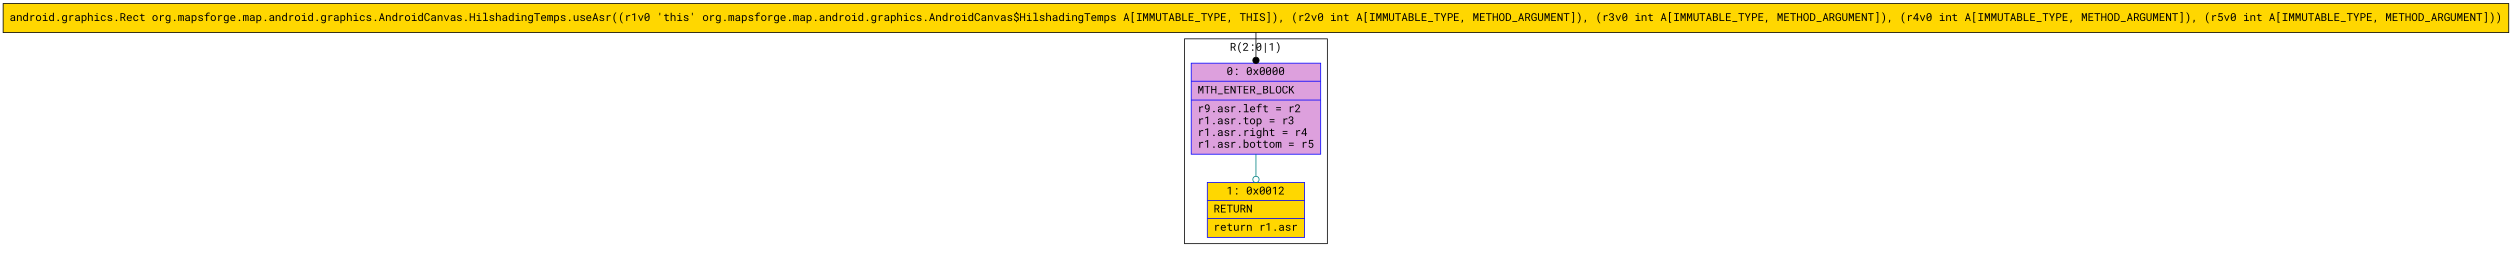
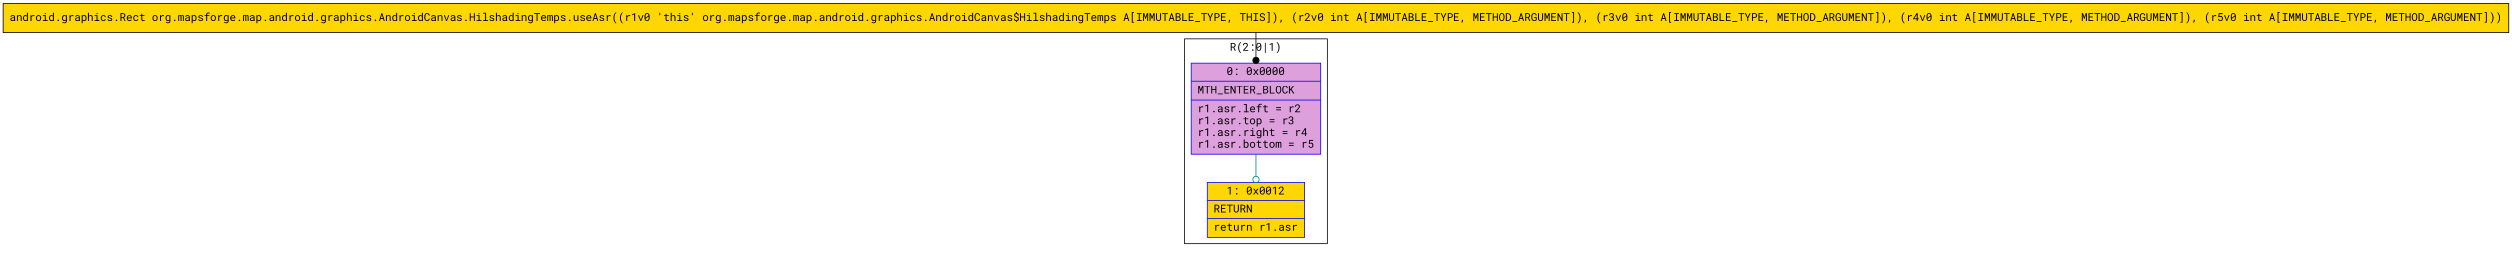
(1250, 109) -> (1250, 109)
